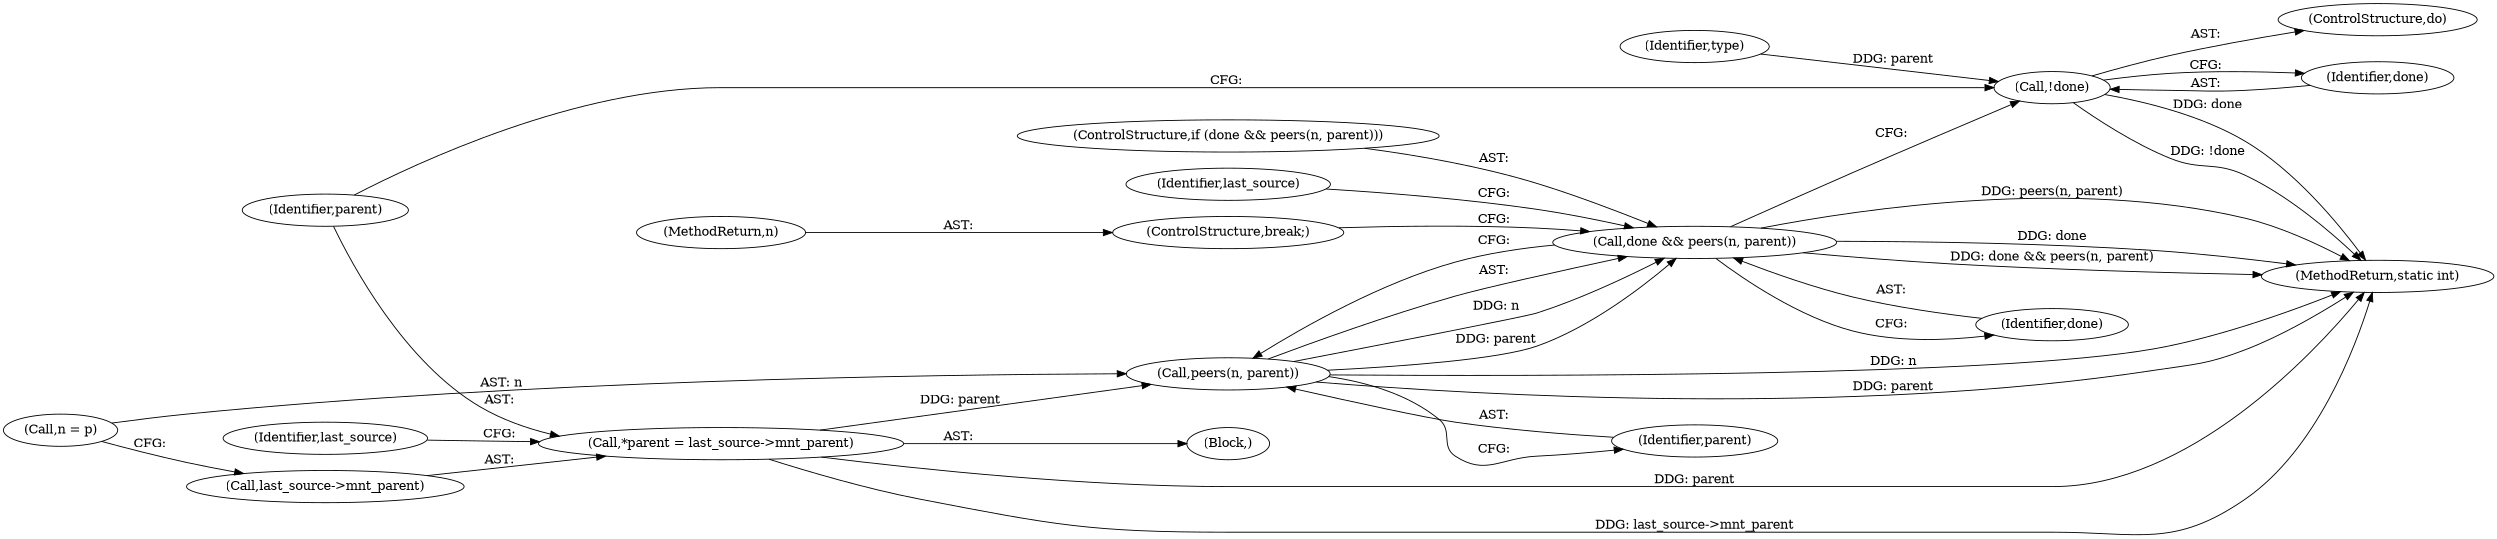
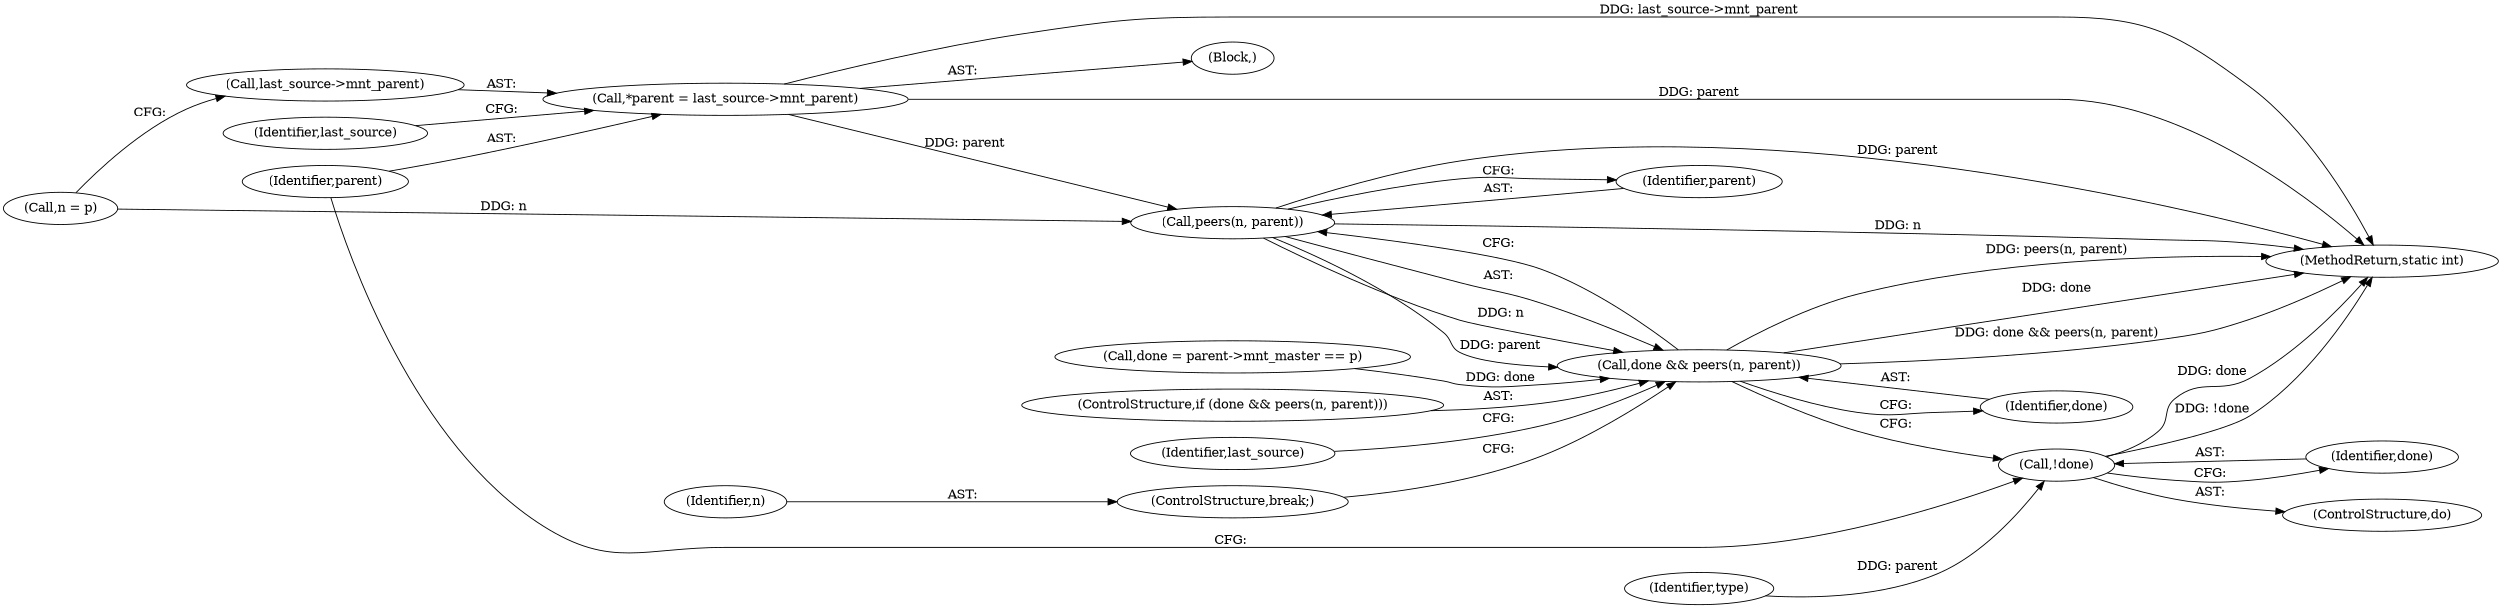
(721, 233) -> (726, 502)
none -> (1233, 357)
(501, 383) -> (504, 207)
